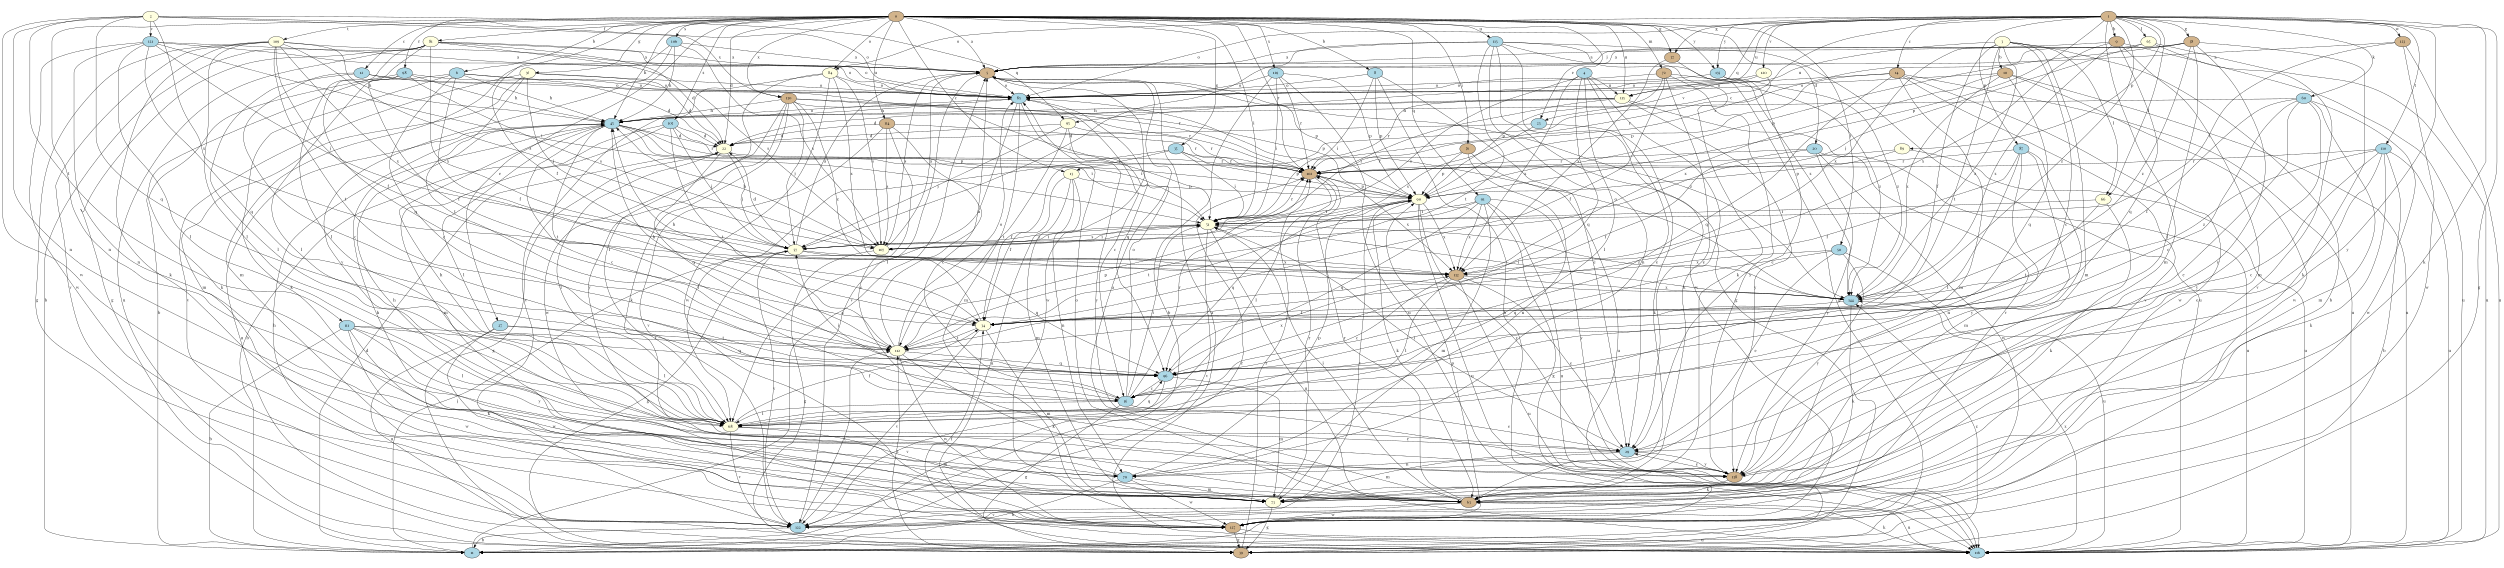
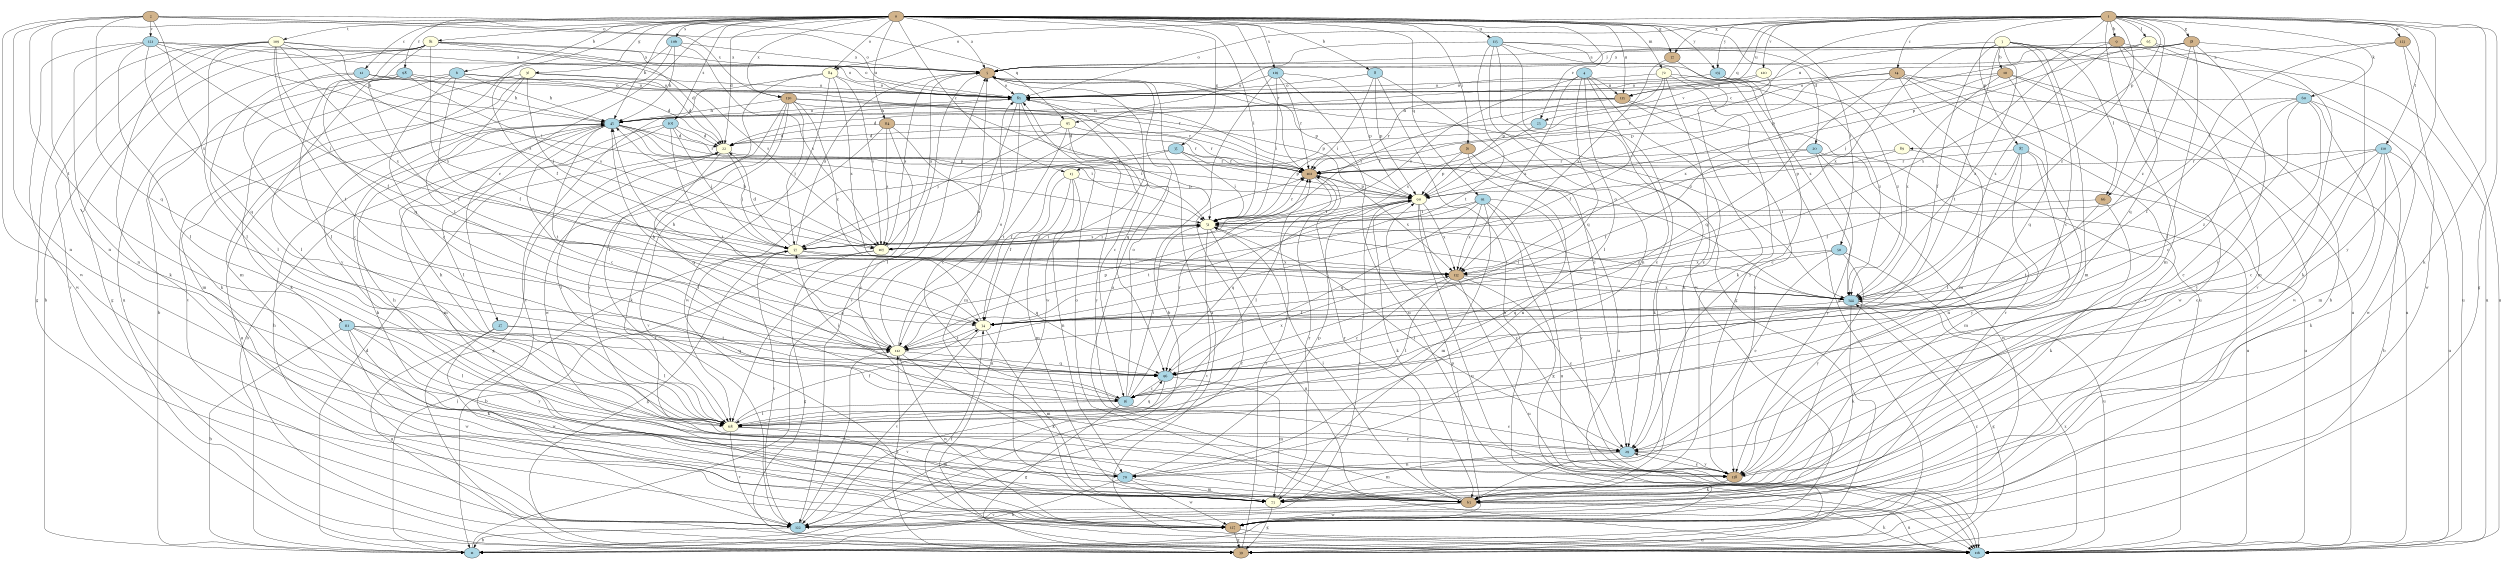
(151, 16) -> (151, 16)
(604, 29) -> (604, 29)
(1243, 61) -> none
(1664, 73) -> (1664, 73)
(1622, 98) -> (1622, 98)
(2103, 199) -> (2103, 199)
none -> (597, 344)
none -> (1942, 541)
